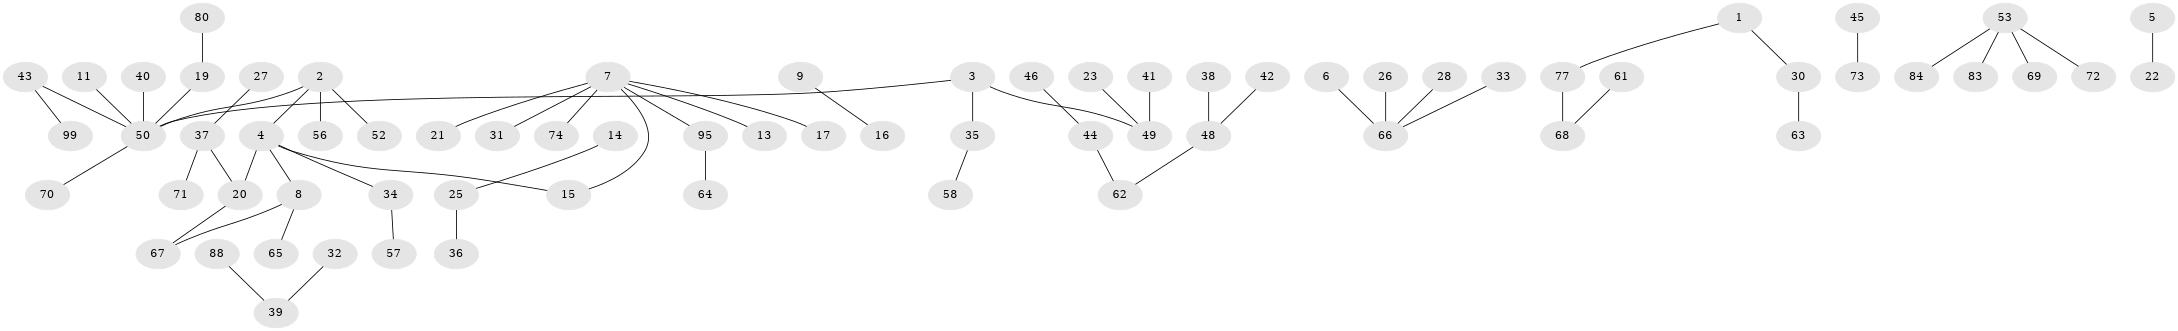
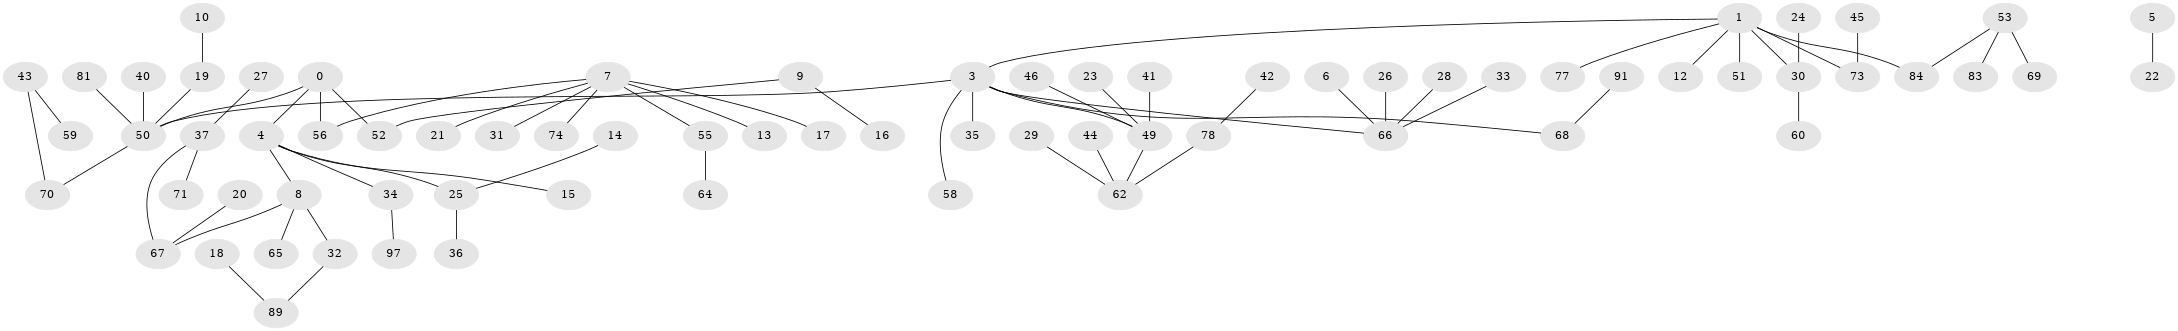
(202, 18) -> (202, 18)
none -> (1799, 18)
none -> (1352, 29)
none -> (1828, 48)
none -> (1805, 51)
(84, 77) -> (84, 77)
(320, 77) -> (320, 77)
(1209, 77) -> none
(1622, 77) -> (1622, 77)
none -> (1681, 77)
none -> (1740, 77)
(2094, 77) -> none
(1054, 100) -> (1072, 97)
none -> (548, 103)
(84, 107) -> (36, 136)
(1563, 107) -> (1264, 117)
none -> (1138, 110)
(70, 136) -> (70, 136)
(706, 136) -> (706, 136)
none -> (1032, 136)
(1209, 136) -> (1209, 136)
(1799, 136) -> (1799, 136)
(645, 150) -> (479, 92)
(251, 165) -> (358, 167)
(962, 165) -> (941, 133)
(221, 166) -> (150, 186)
none -> (1135, 166)
none -> (317, 225)
(217, 254) -> (217, 254)
(394, 254) -> (394, 254)
(276, 313) -> (276, 313)
